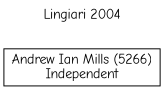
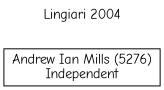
(82, 67) -> (82, 67)
